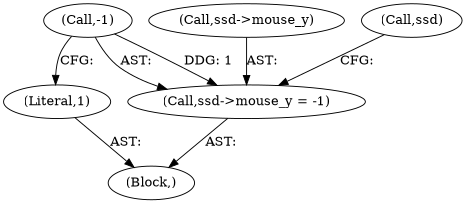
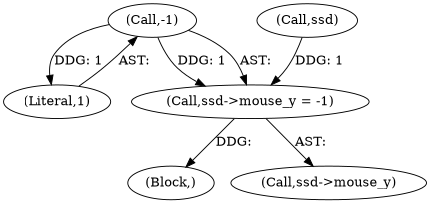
(247, 56) -> (286, 139)
(79, 61) -> (79, 61)
(359, 61) -> (319, 61)
(101, 139) -> (106, 66)
(223, 142) -> (236, 142)
